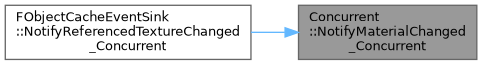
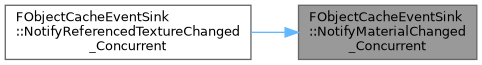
(388, 32) -> (388, 32)
